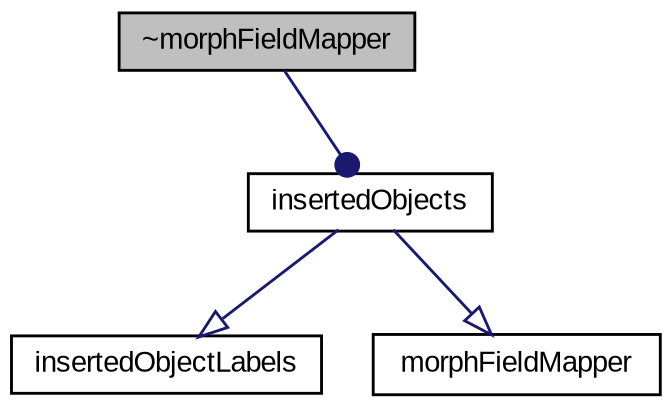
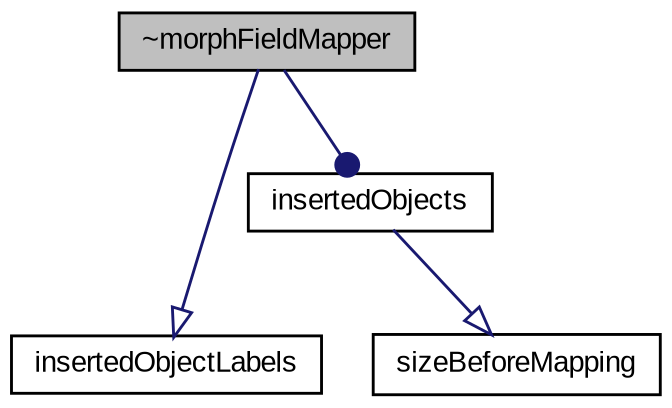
(281, 274) -> (219, 189)
(517, 365) -> (517, 365)
